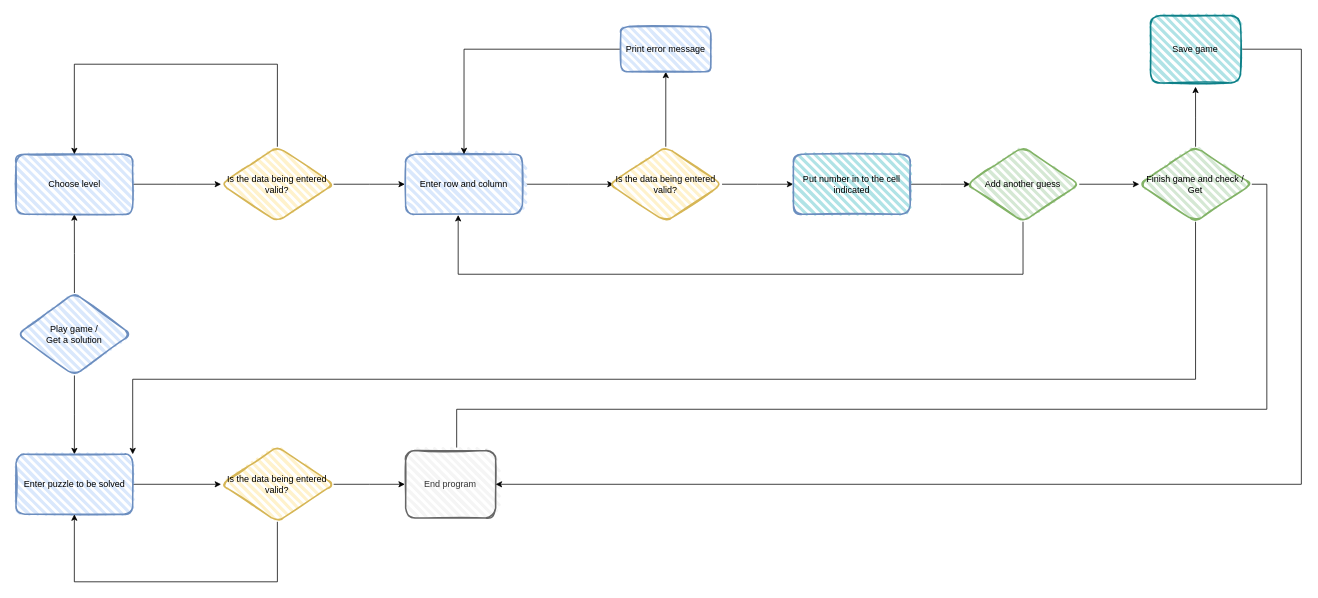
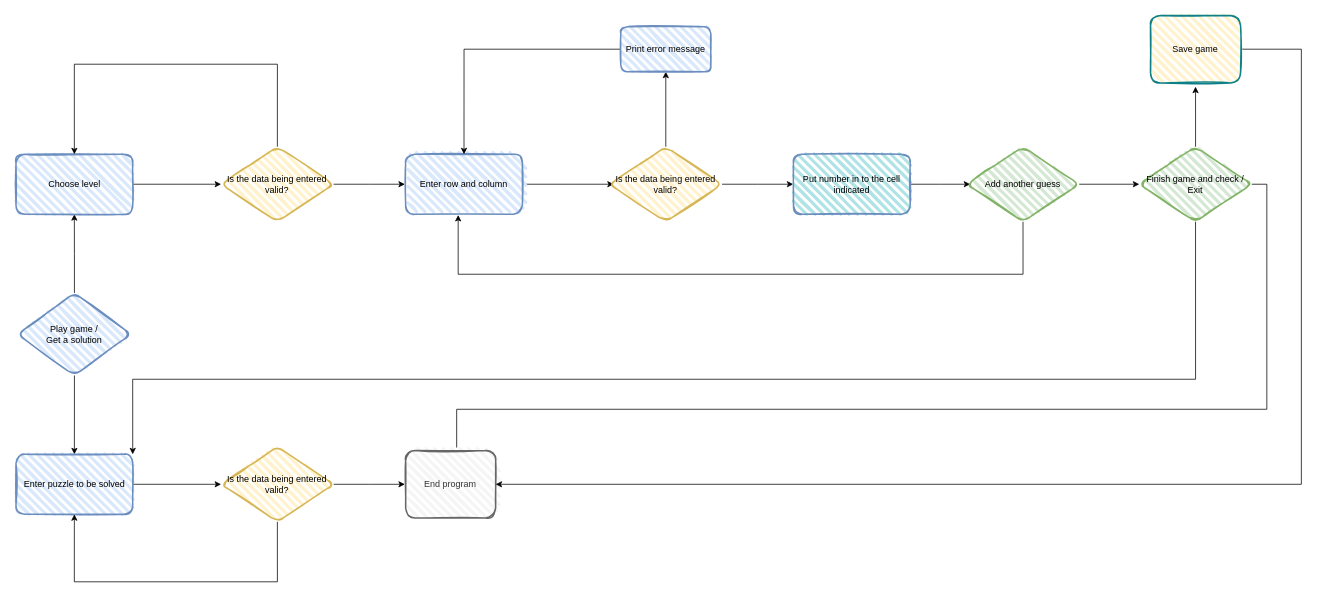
(1195, 49) -> (1195, 49)
(1195, 184) -> (1195, 184)
